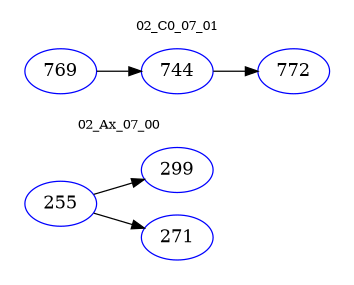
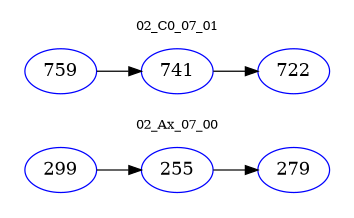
(61, 71) -> (61, 71)
(177, 71) -> (177, 71)
(294, 71) -> (294, 71)
(113, 189) -> (113, 170)
(177, 238) -> (294, 170)
